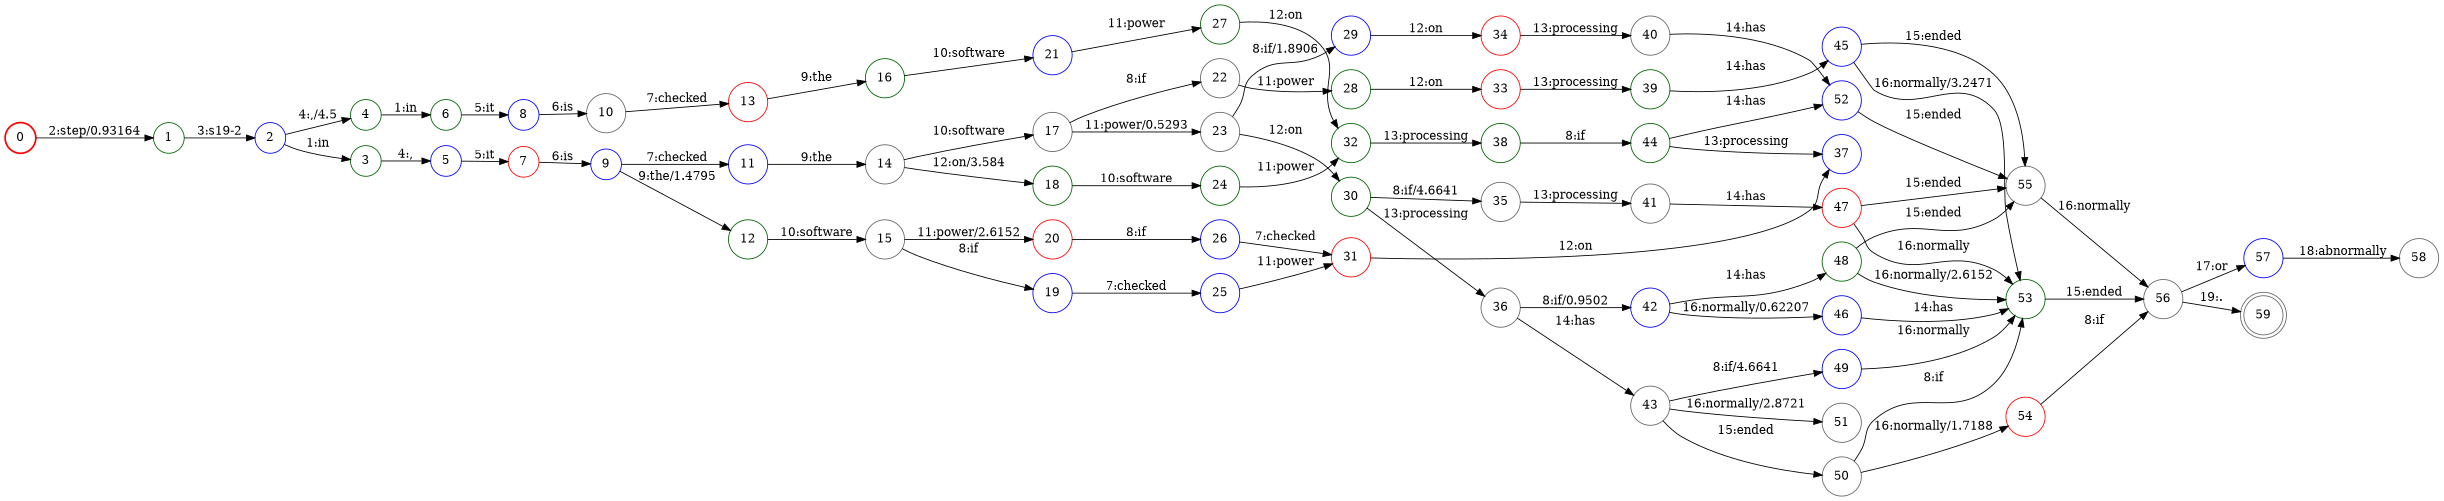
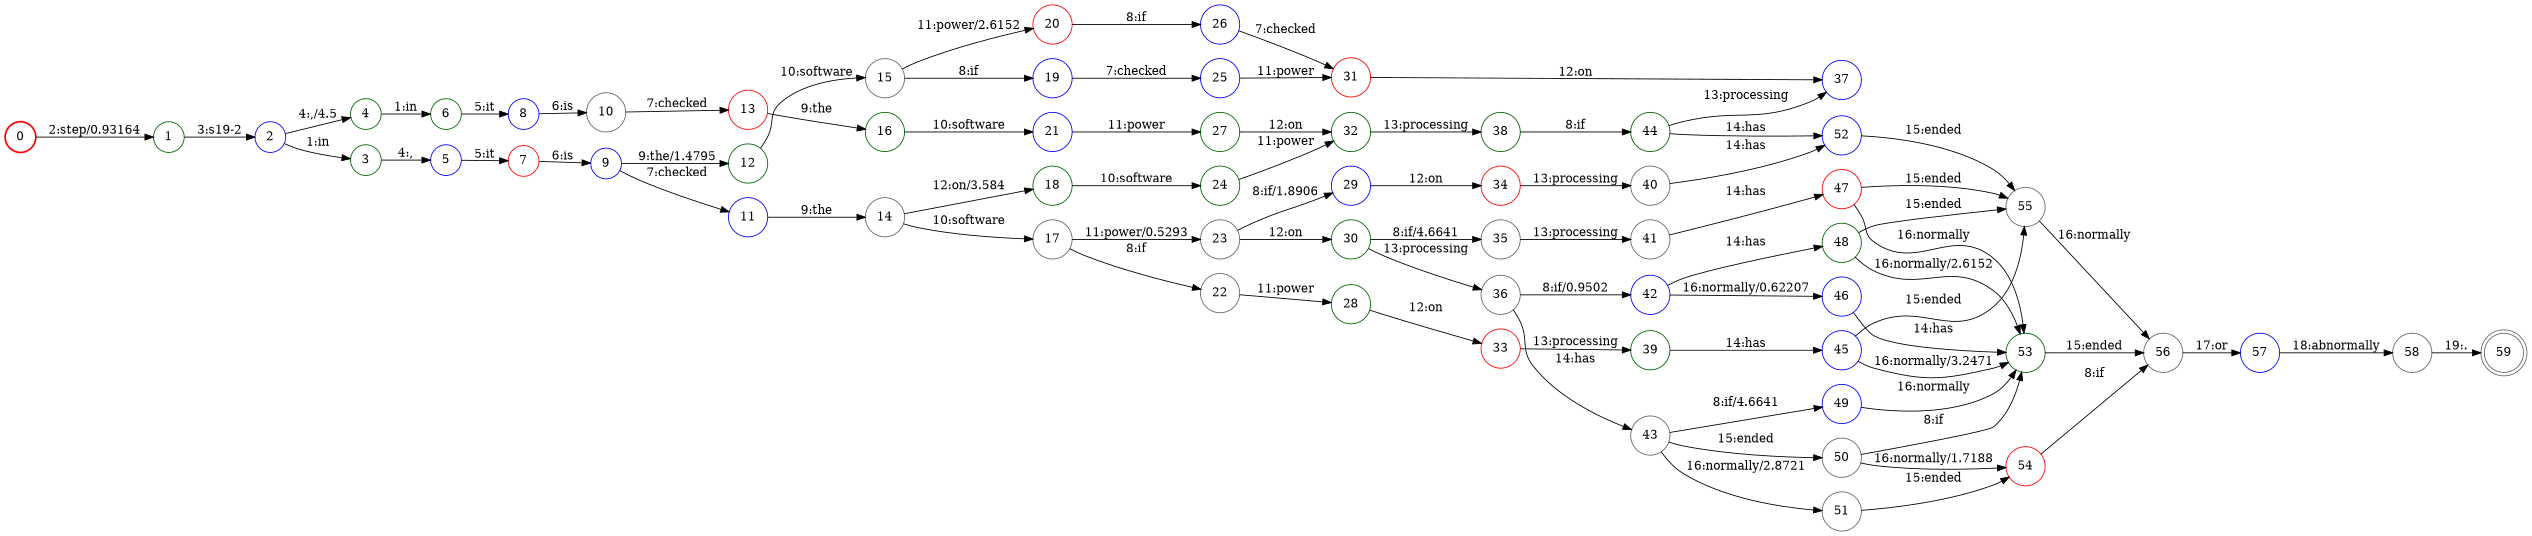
(2207, 306) -> (2452, 353)
none -> (1933, 501)
